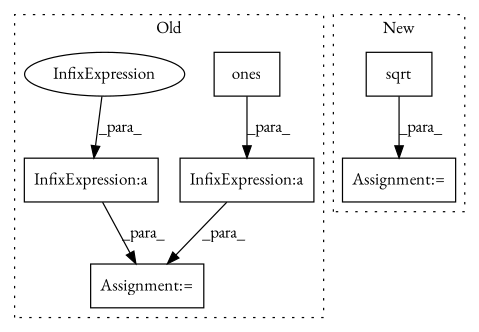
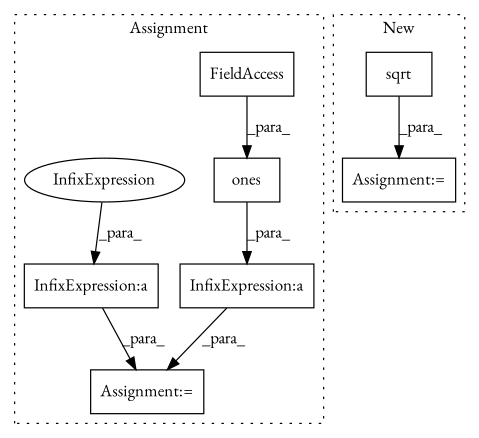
(169, 29) -> (169, 29)
none -> (247, 74)
